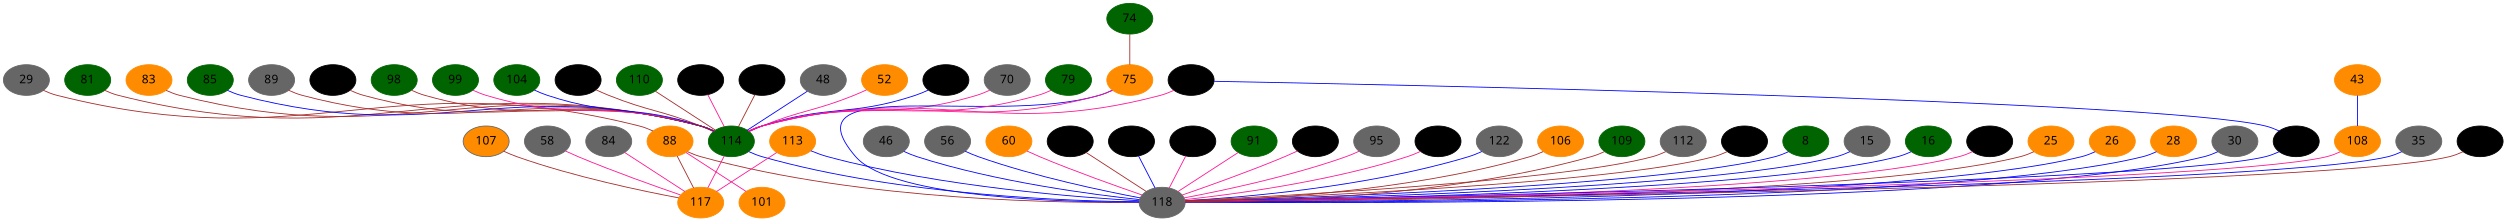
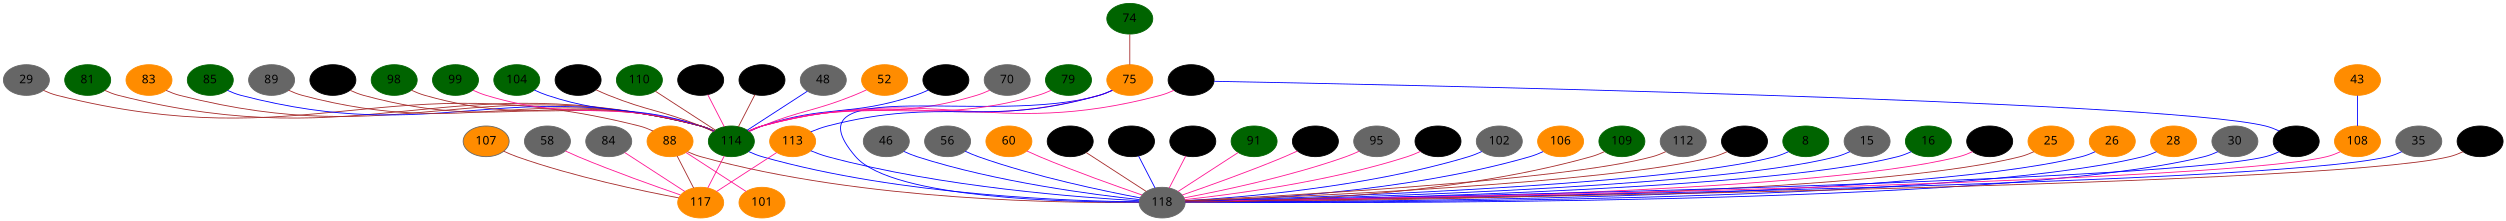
none -> (962, 112)
(1499, 141) -> (1499, 141)
(1420, 181) -> (1420, 181)
